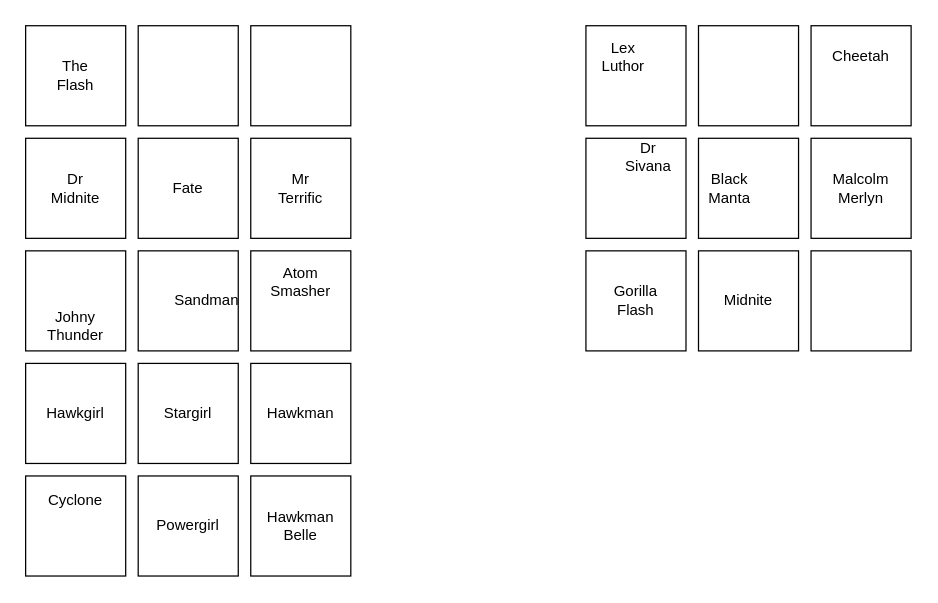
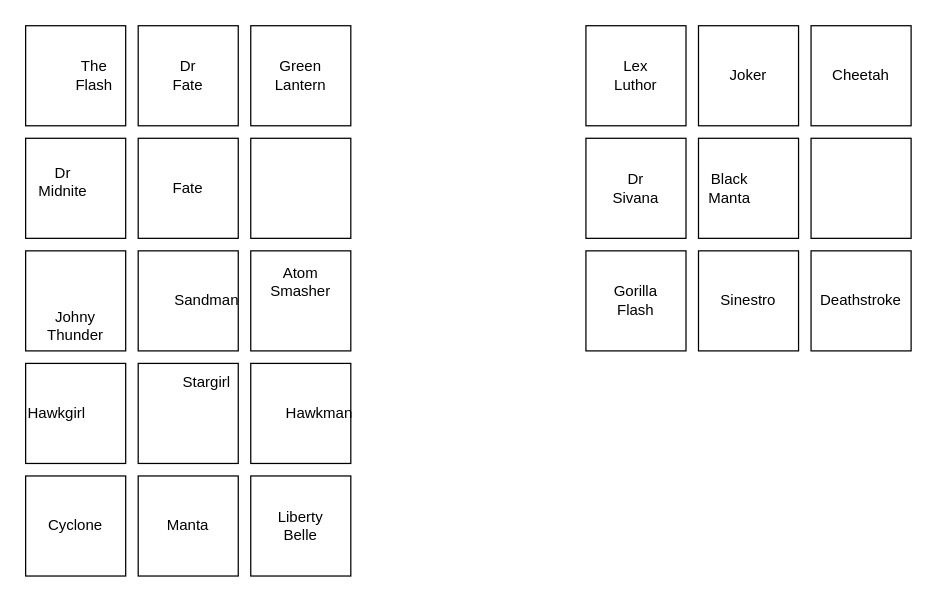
(623, 57) -> (636, 76)
(861, 57) -> (861, 76)
(76, 76) -> (94, 76)
none -> (188, 76)
none -> (301, 76)
none -> (748, 76)
(648, 157) -> (636, 188)
(76, 188) -> (63, 182)
(301, 188) -> none
(861, 188) -> none
(748, 301) -> (748, 301)
none -> (861, 301)
(76, 413) -> (57, 413)
(188, 413) -> (207, 382)
(301, 413) -> (319, 413)
(76, 501) -> (76, 526)
(188, 526) -> (188, 526)
(301, 526) -> (301, 526)
